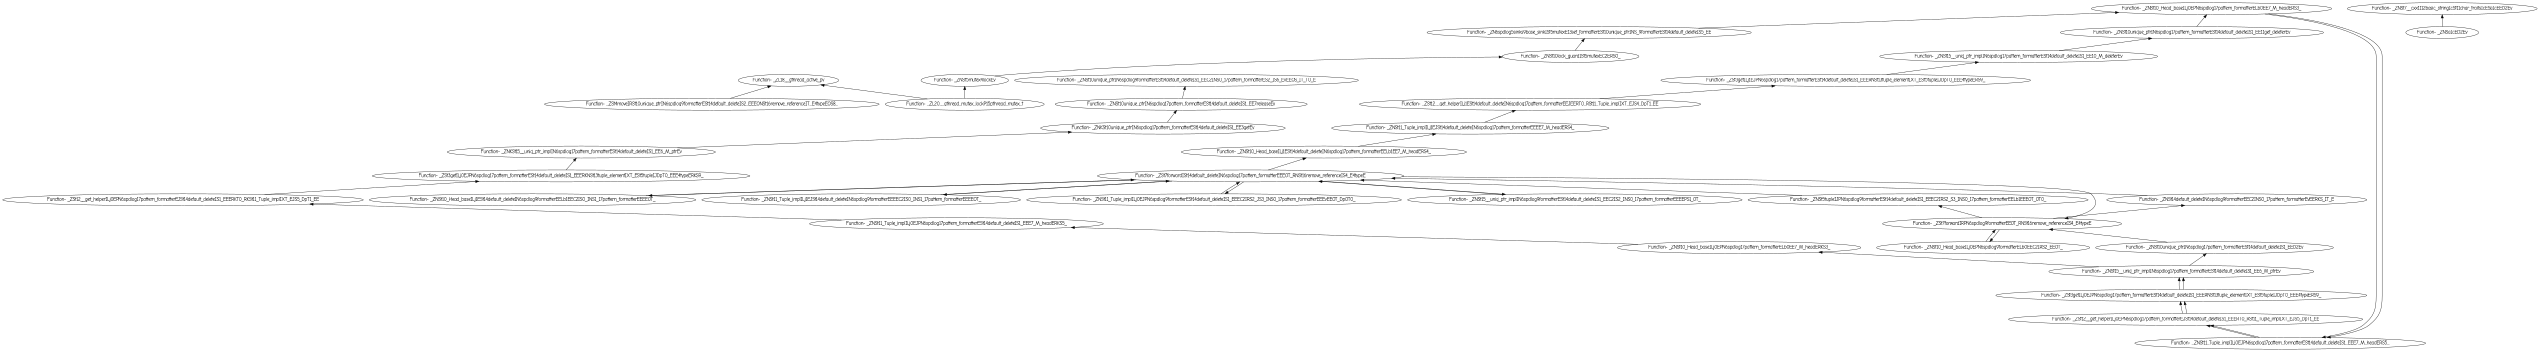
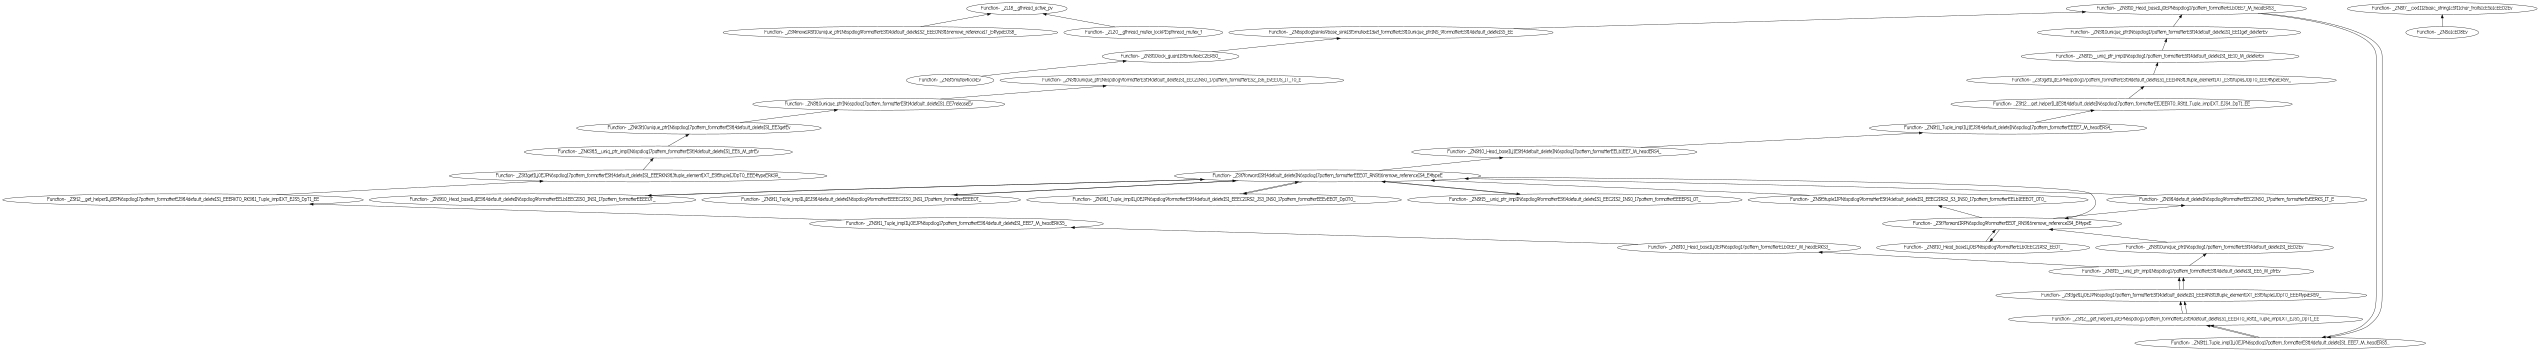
(2442, 33) -> (2442, 33)
(965, 94) -> none
